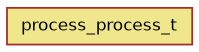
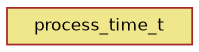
(100, 26) -> (100, 26)
